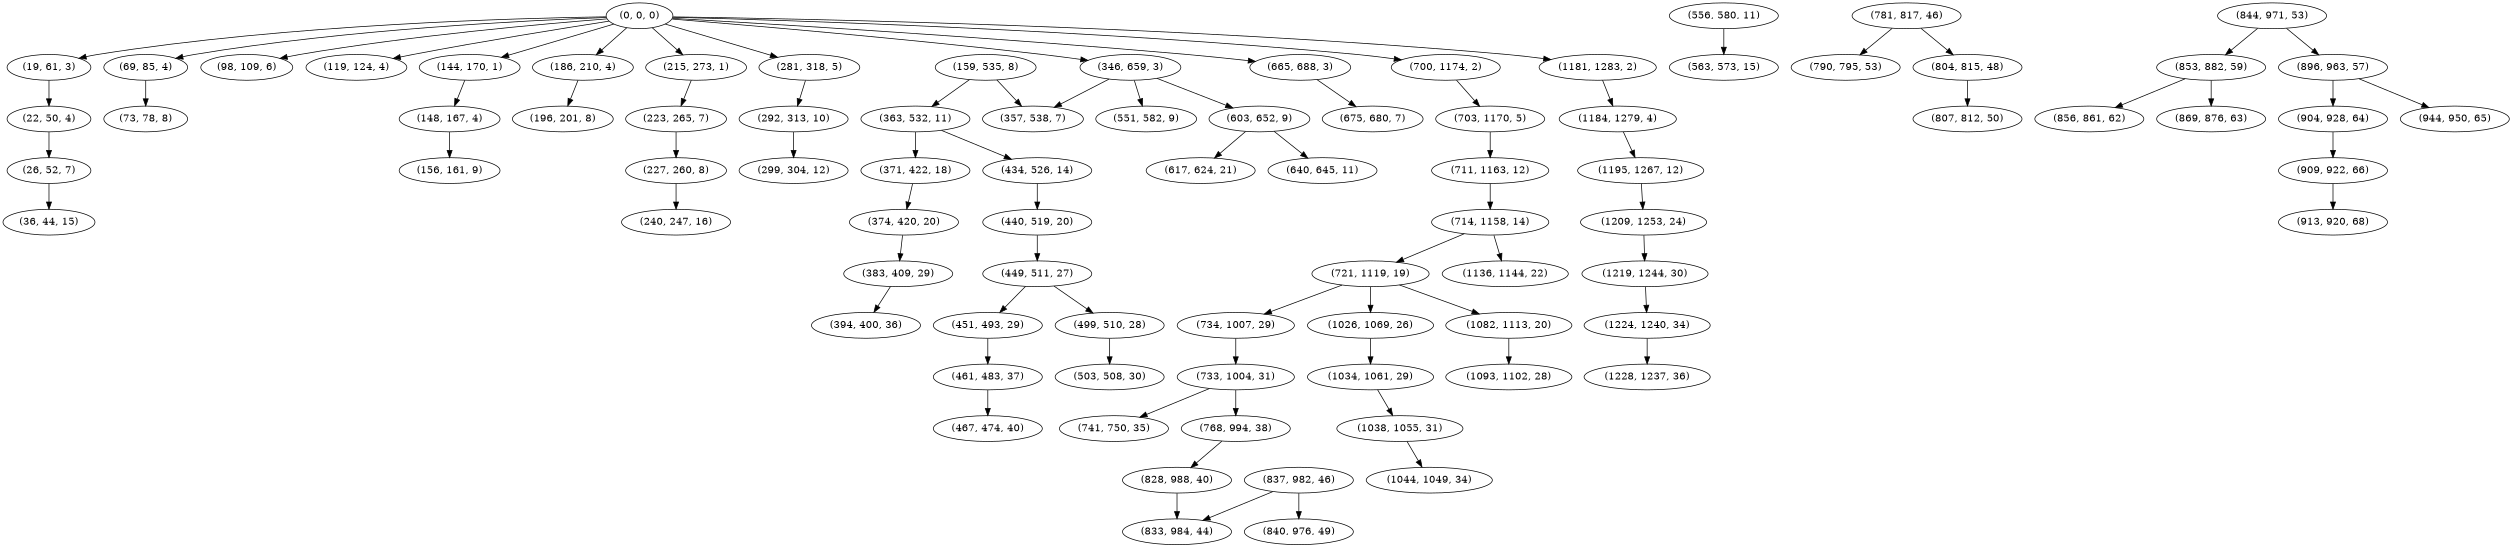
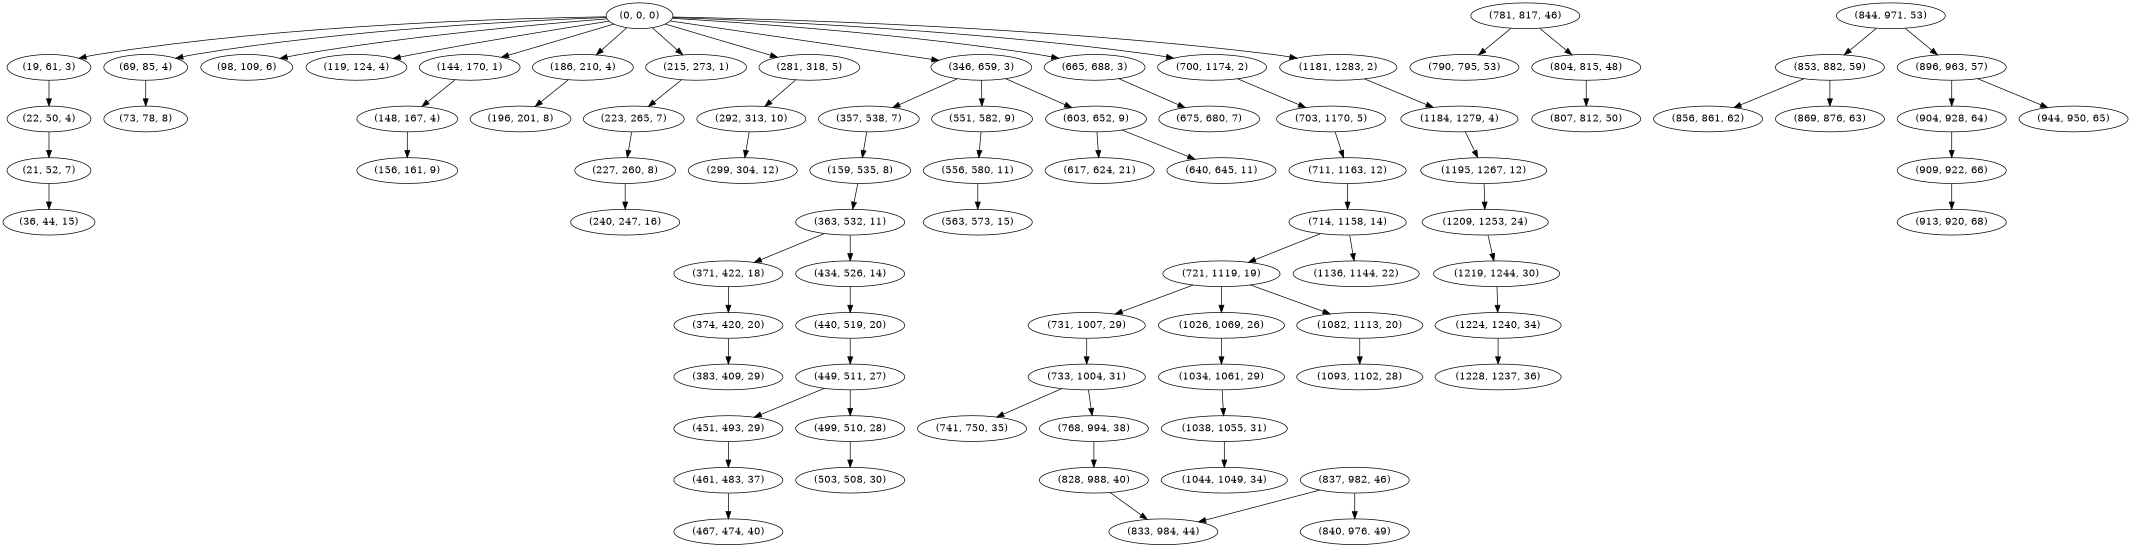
(1007, 90) -> (865, 141)
none -> (980, 141)
(49, 171) -> (49, 171)
(866, 325) -> none
(1236, 325) -> (1087, 325)
